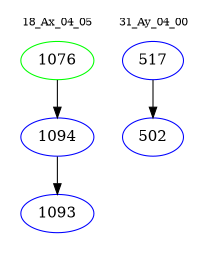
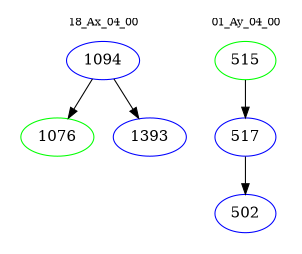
(57, 23) -> (104, 23)
(154, 23) -> (246, 23)
none -> (245, 61)
(57, 94) -> (83, 94)
(57, 214) -> (150, 137)
